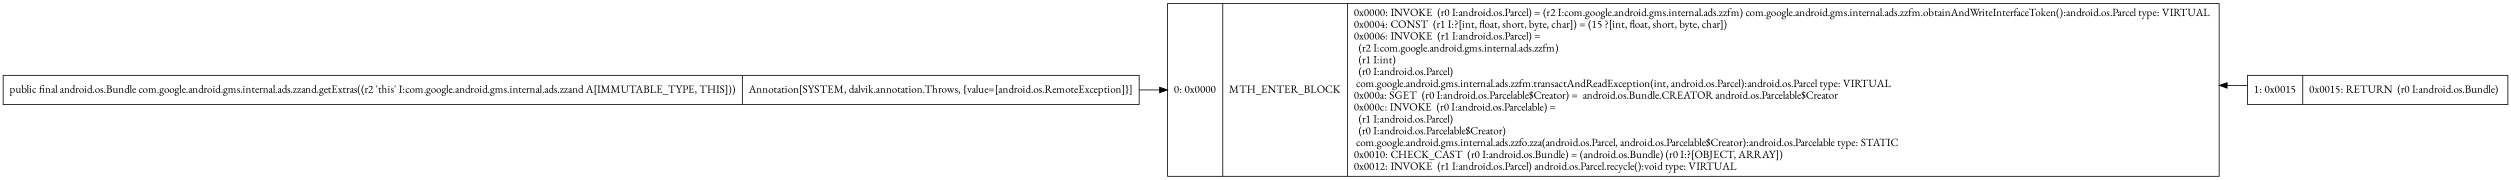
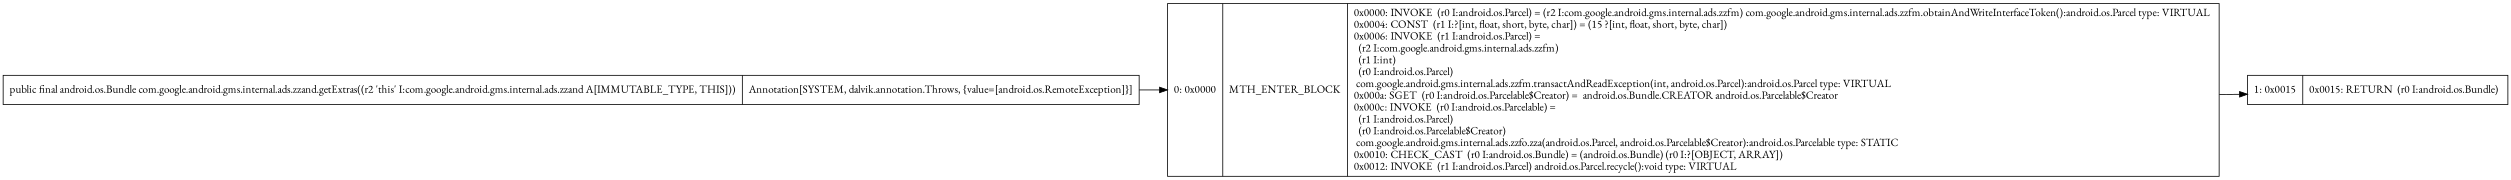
(2237, 86) -> (2229, 94)
